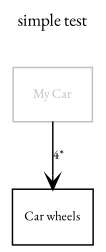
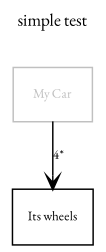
(53, 217) -> (53, 217)
